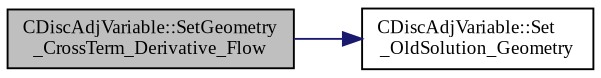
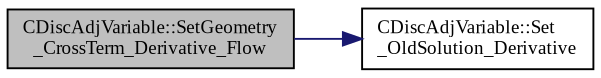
(478, 39) -> (478, 39)
